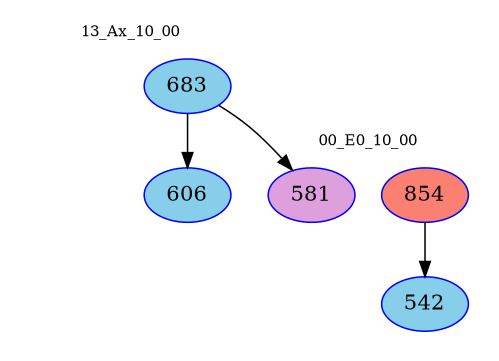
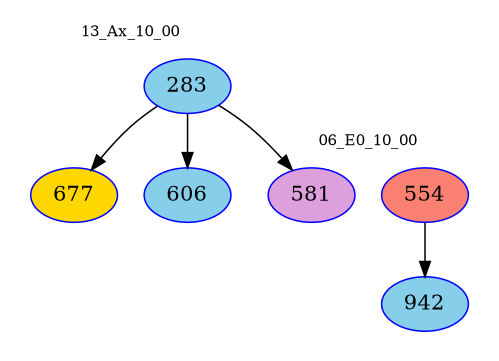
(188, 86) -> (188, 86)
(368, 141) -> (368, 141)
none -> (74, 195)
(425, 195) -> (425, 195)
(425, 304) -> (425, 304)
